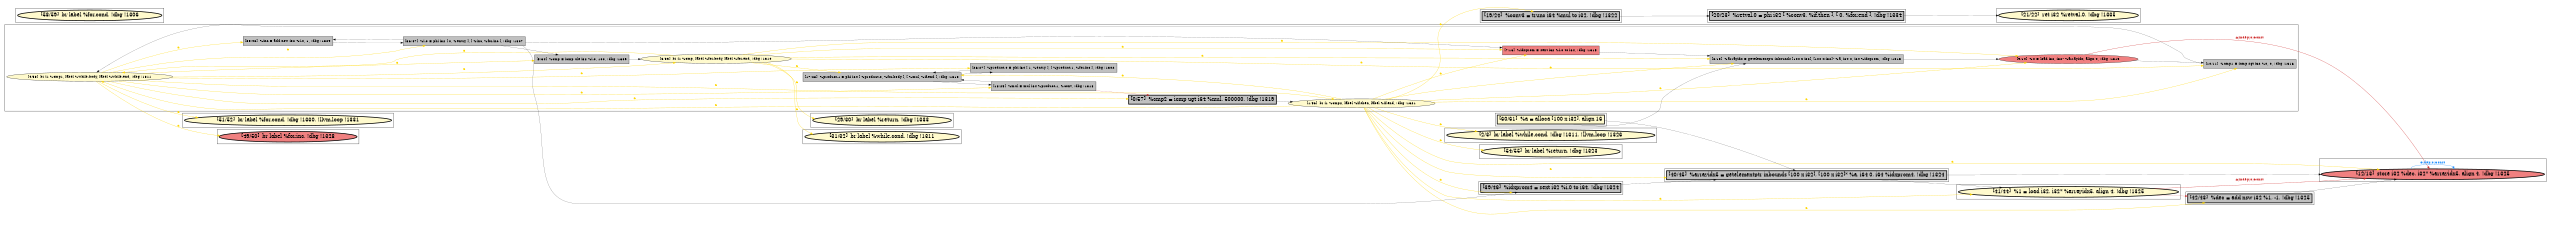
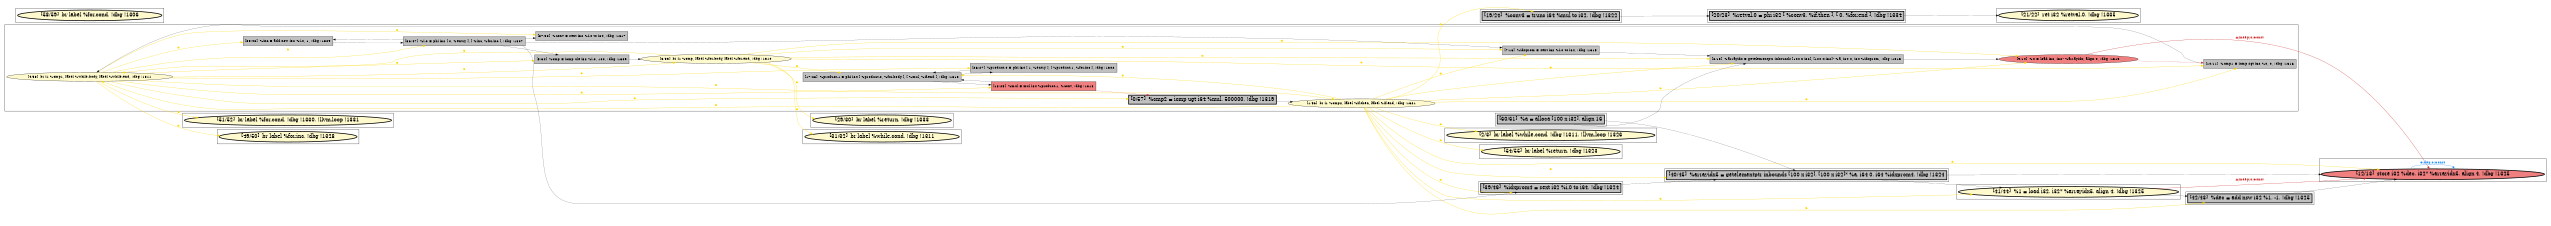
none -> (582, 36)
(1551, 50) -> (1551, 50)
(2167, 62) -> (2167, 62)
(1044, 86) -> (1044, 86)
(1551, 120) -> (1551, 120)
(288, 137) -> (288, 137)
(2171, 196) -> (2171, 196)
